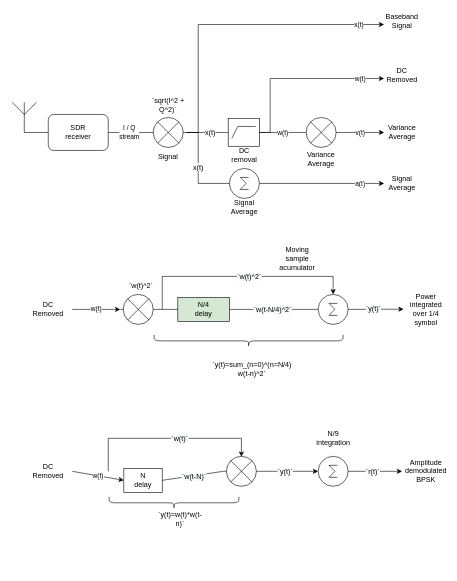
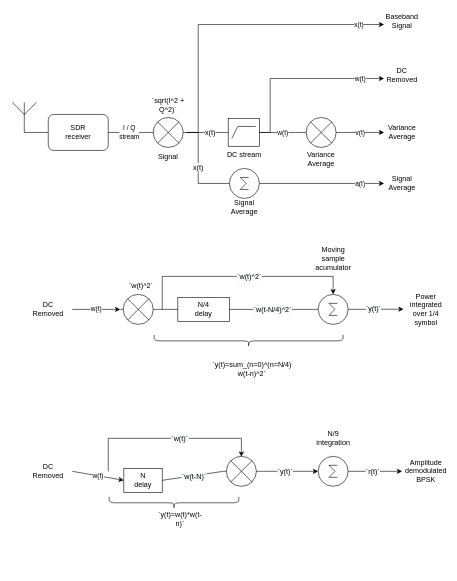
(245, 155) -> (245, 155)
(297, 258) -> (333, 258)
(204, 309) -> (204, 309)
